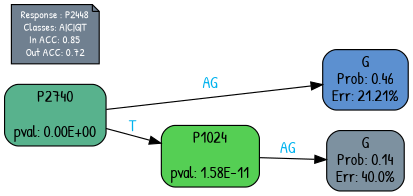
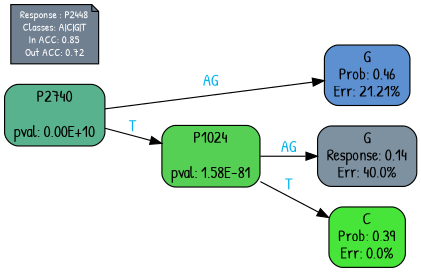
(55, 115) -> (55, 115)
(210, 156) -> (211, 156)
(365, 161) -> (367, 156)
none -> (367, 237)
